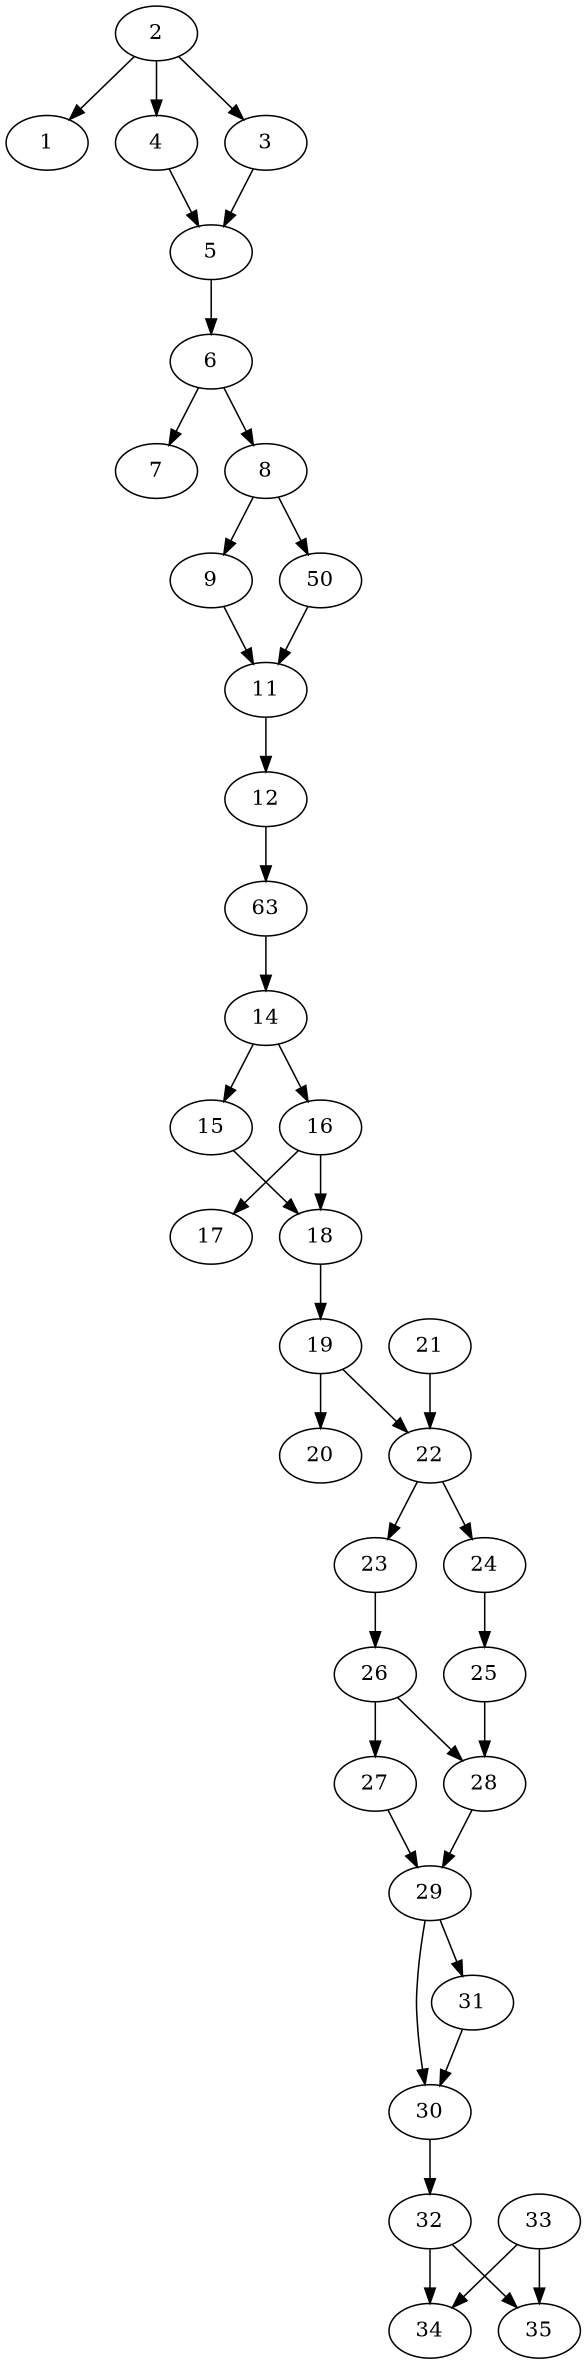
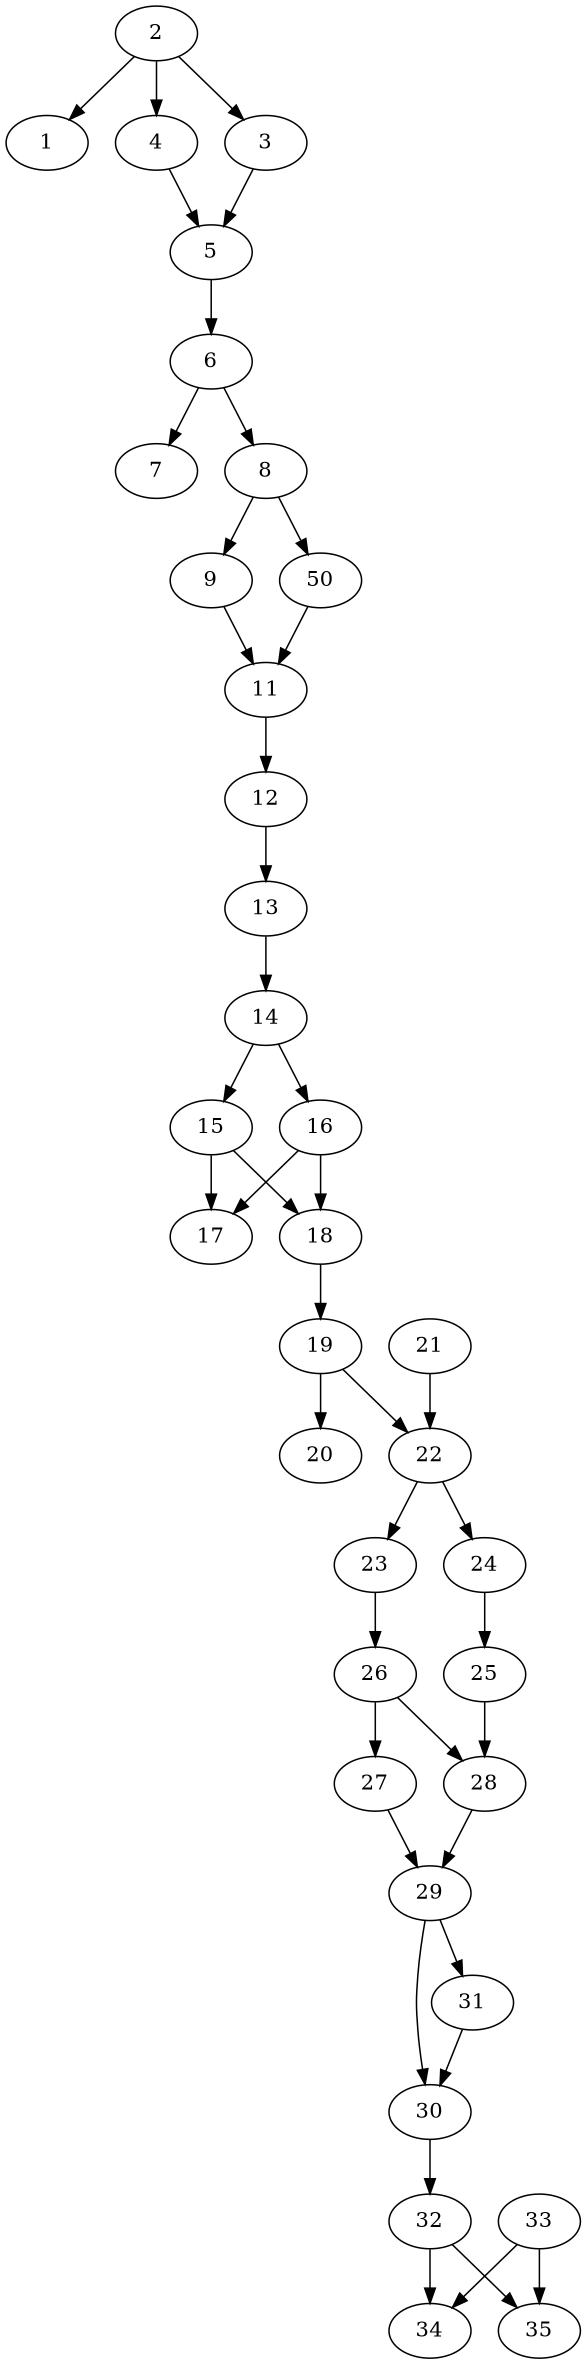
(266, 909) -> (266, 909)
none -> (211, 1175)
